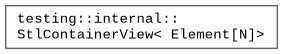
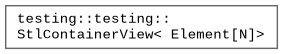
(142, 27) -> (142, 27)
